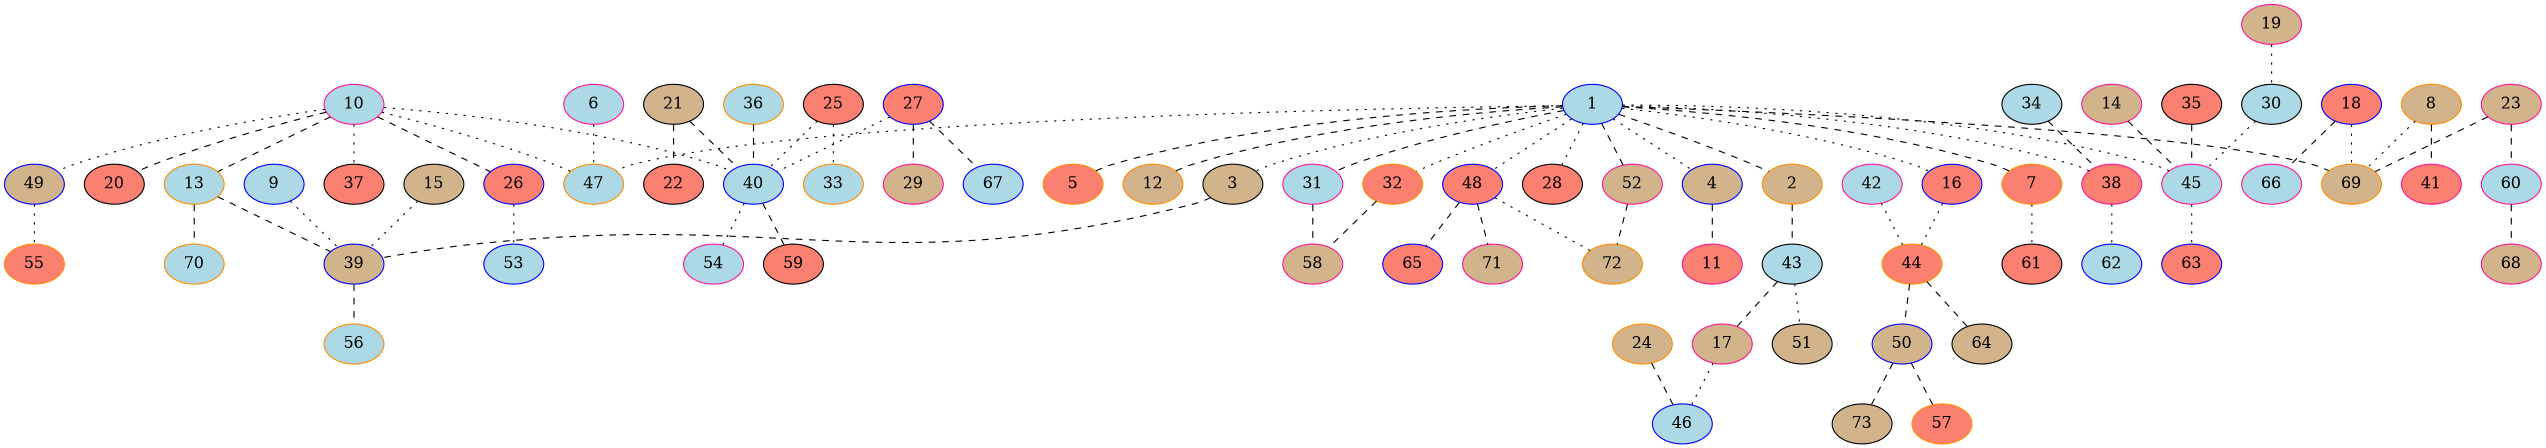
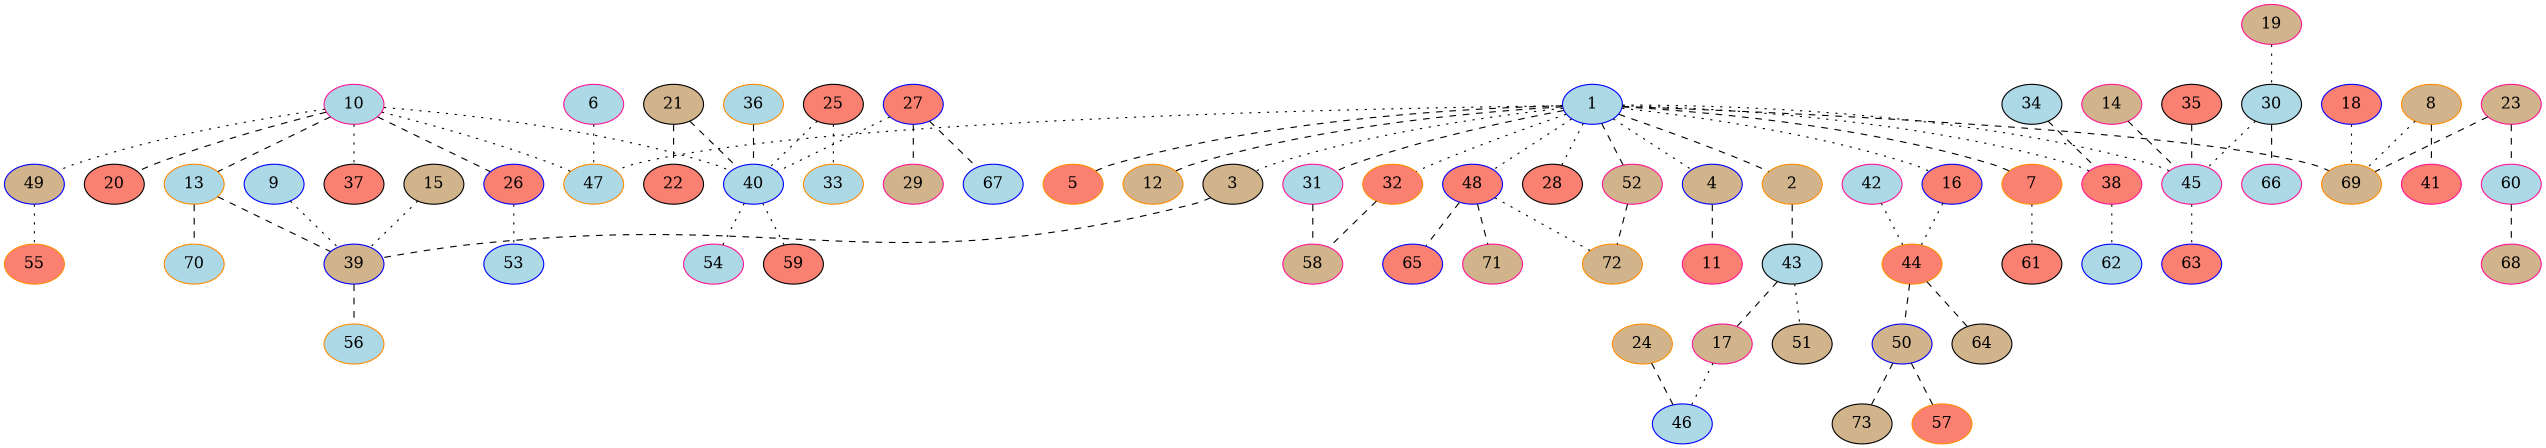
(2312, 144) -> (2272, 144)
(774, 224) -> (774, 224)
